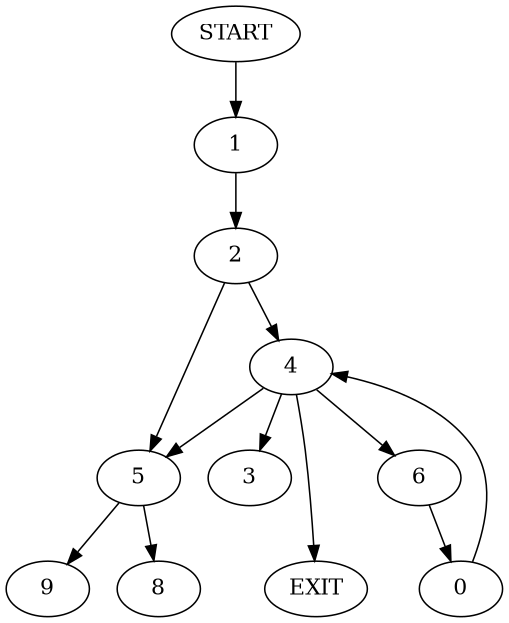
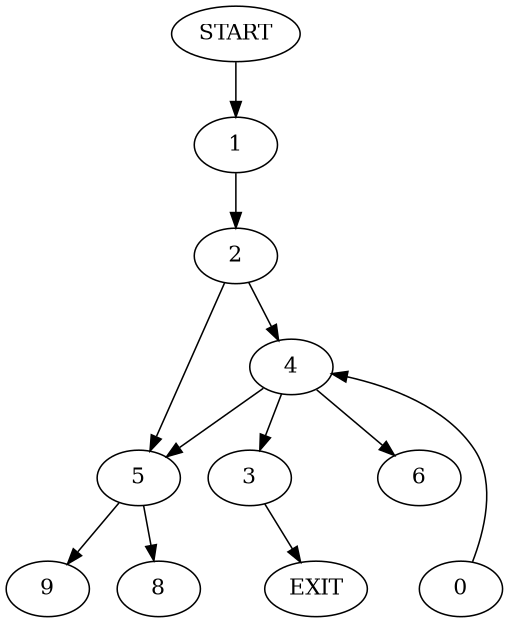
(307, 470) -> (279, 527)
(437, 526) -> none
